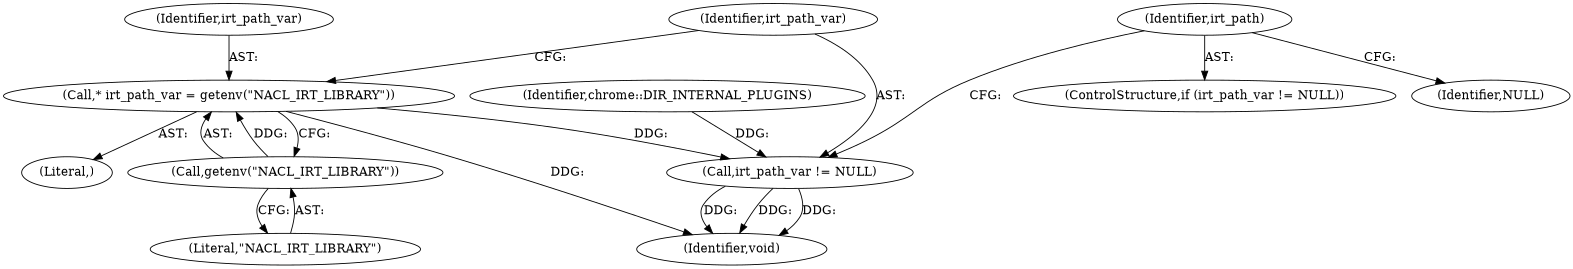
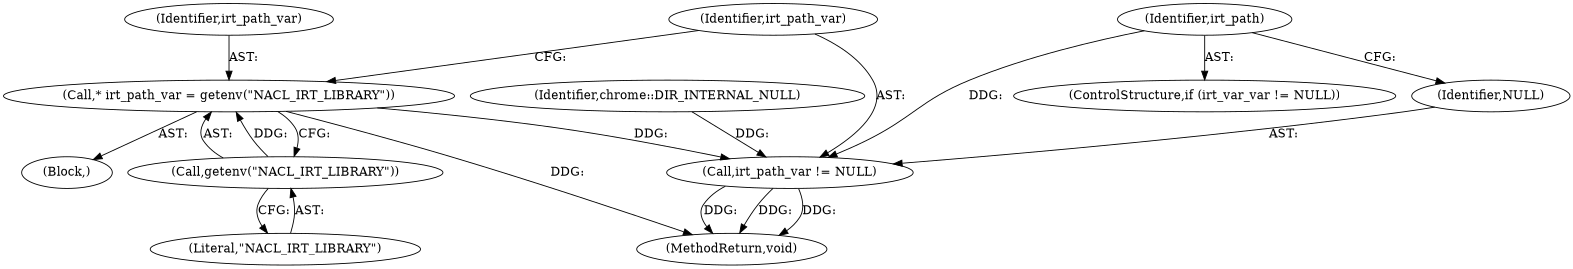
(668, 96) -> (668, 96)
(988, 96) -> (988, 96)
(1205, 96) -> (1205, 96)
none -> (1169, 139)
(67, 173) -> (67, 173)
(732, 249) -> (732, 249)
